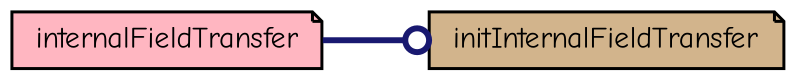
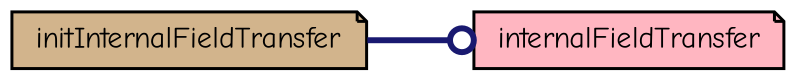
(364, 40) -> (408, 40)
